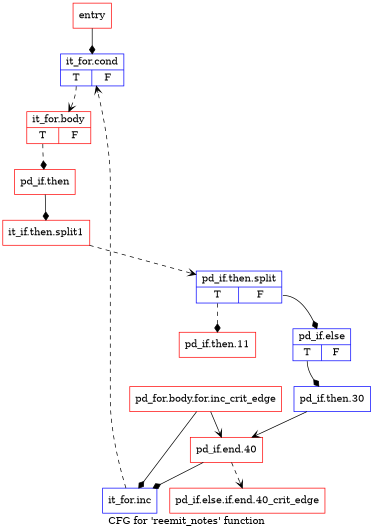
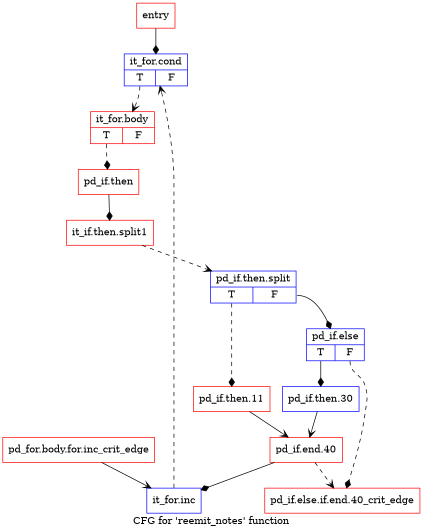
none -> (364, 419)
(215, 421) -> (266, 422)
(170, 447) -> (123, 474)
